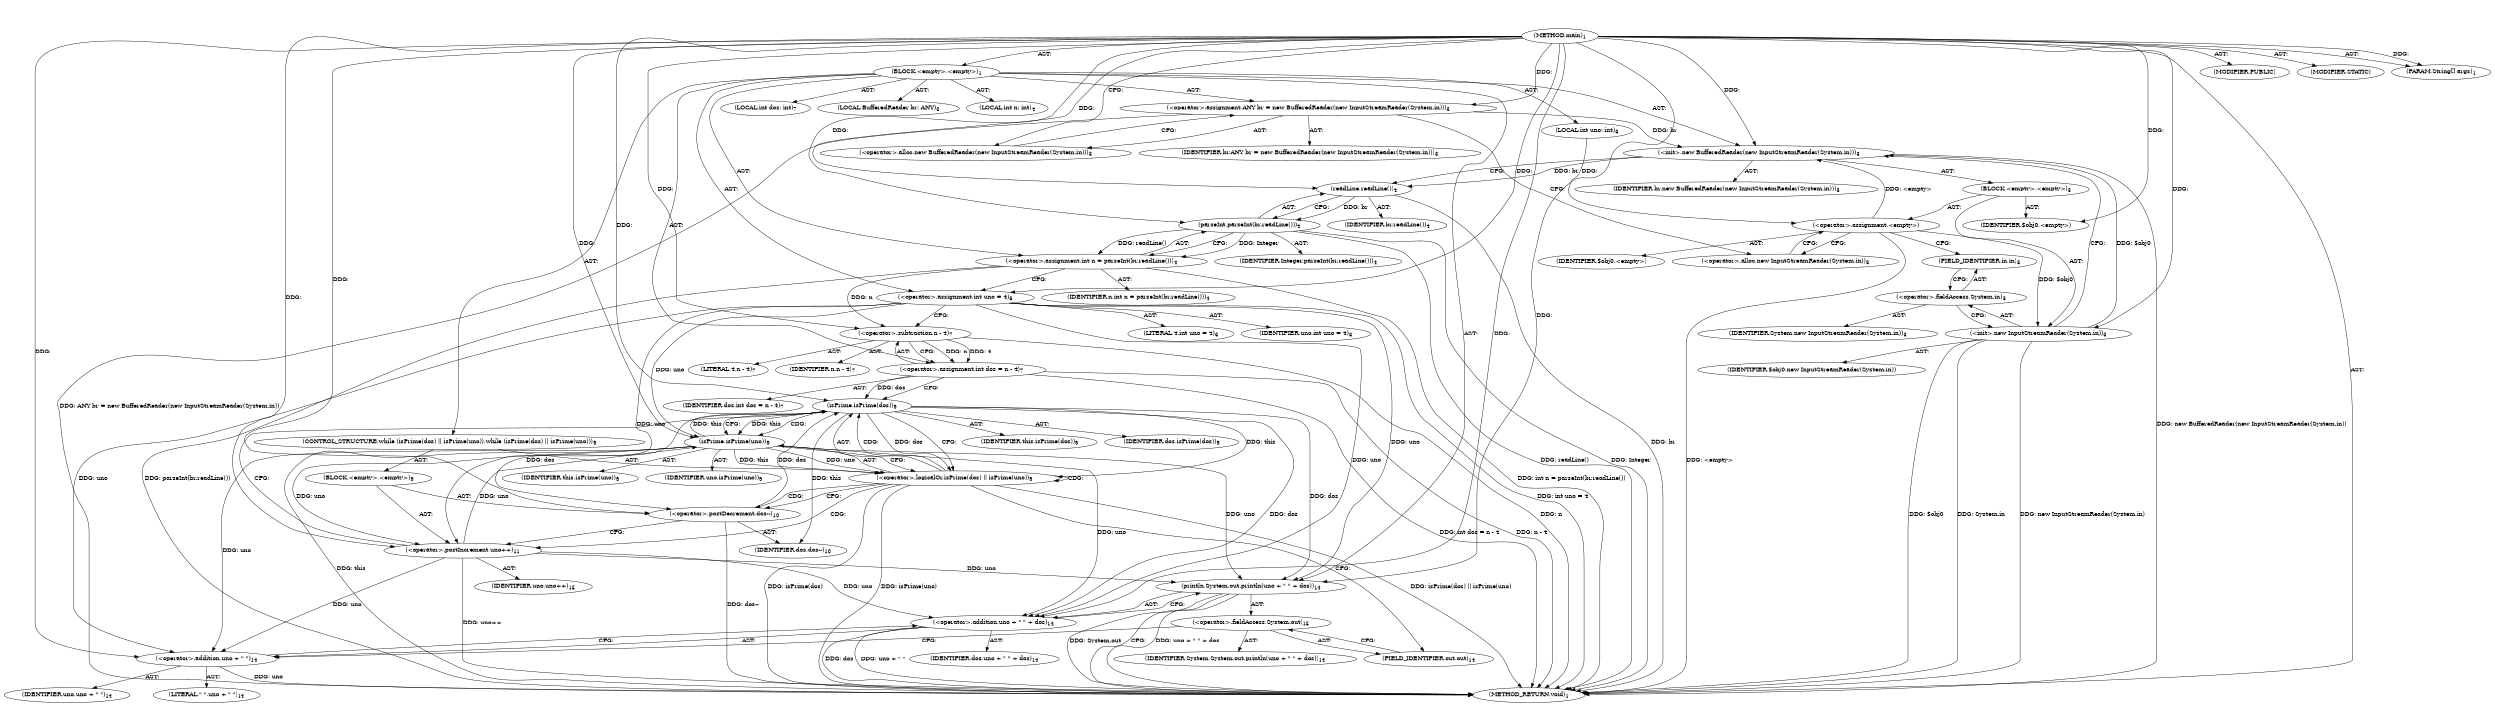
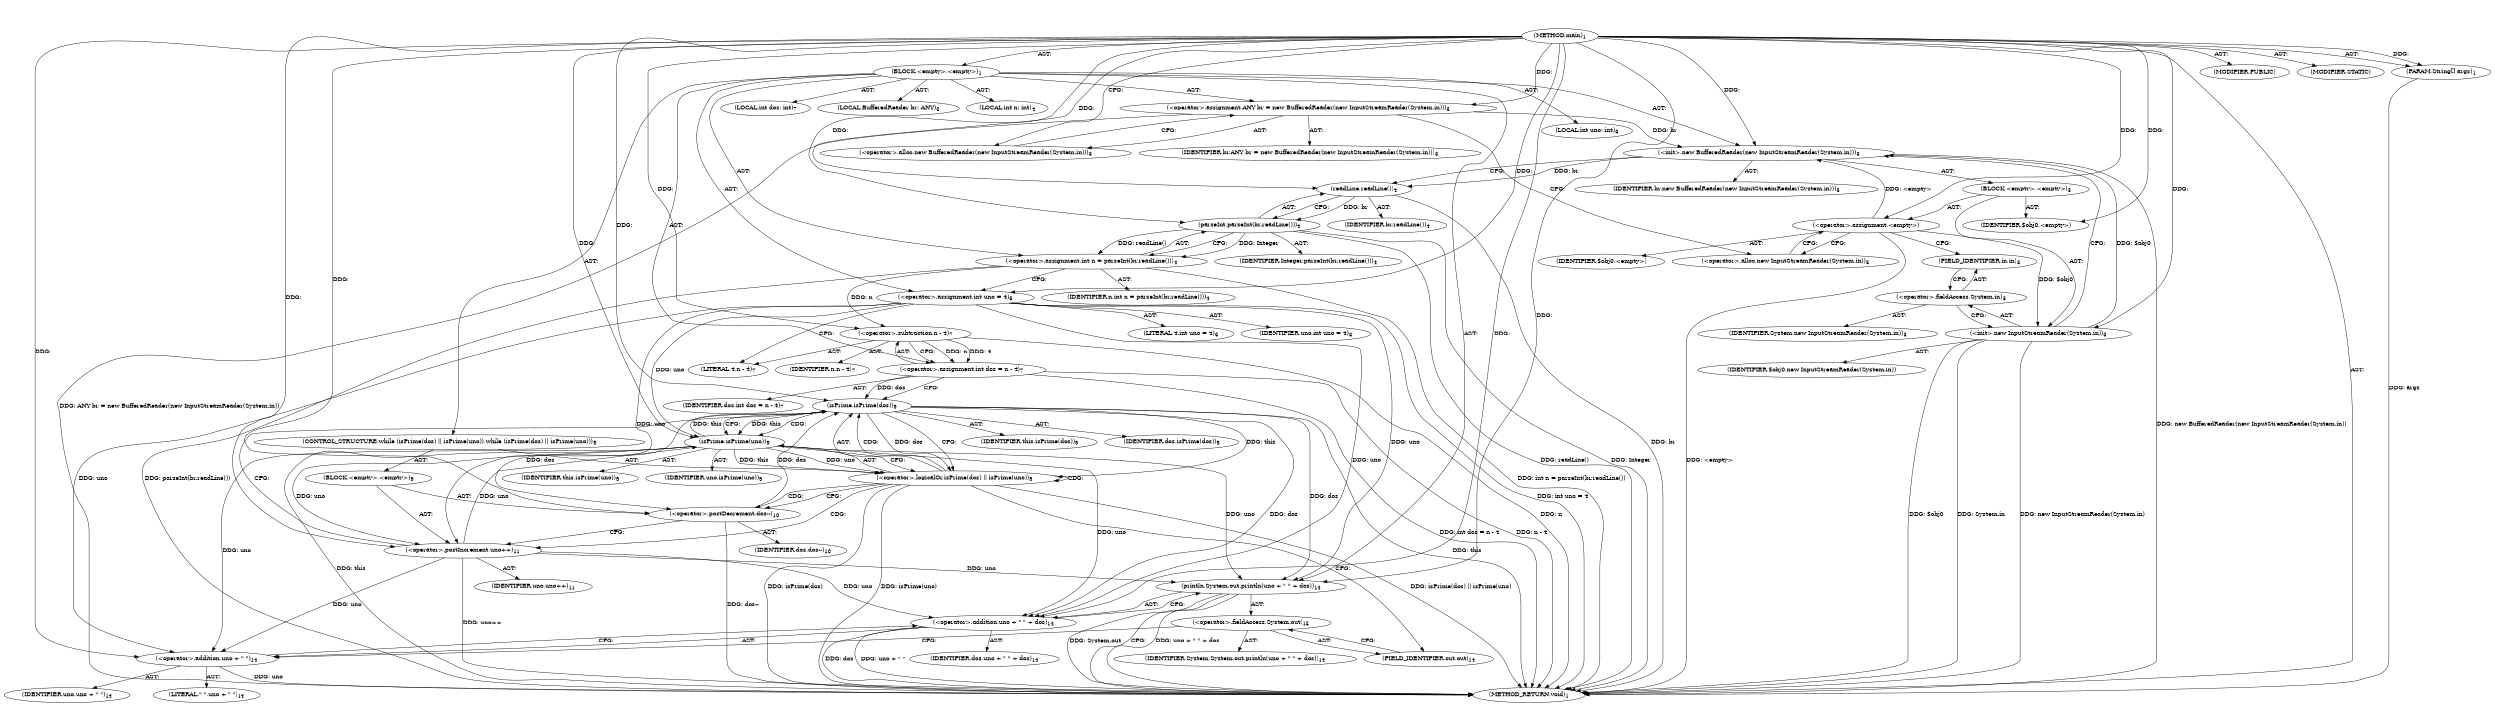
(1648, 214) -> (2026, 53)
(932, 315) -> (835, 322)
(812, 474) -> (1303, 420)
(572, 586) -> (572, 586)
none -> (2292, 685)
